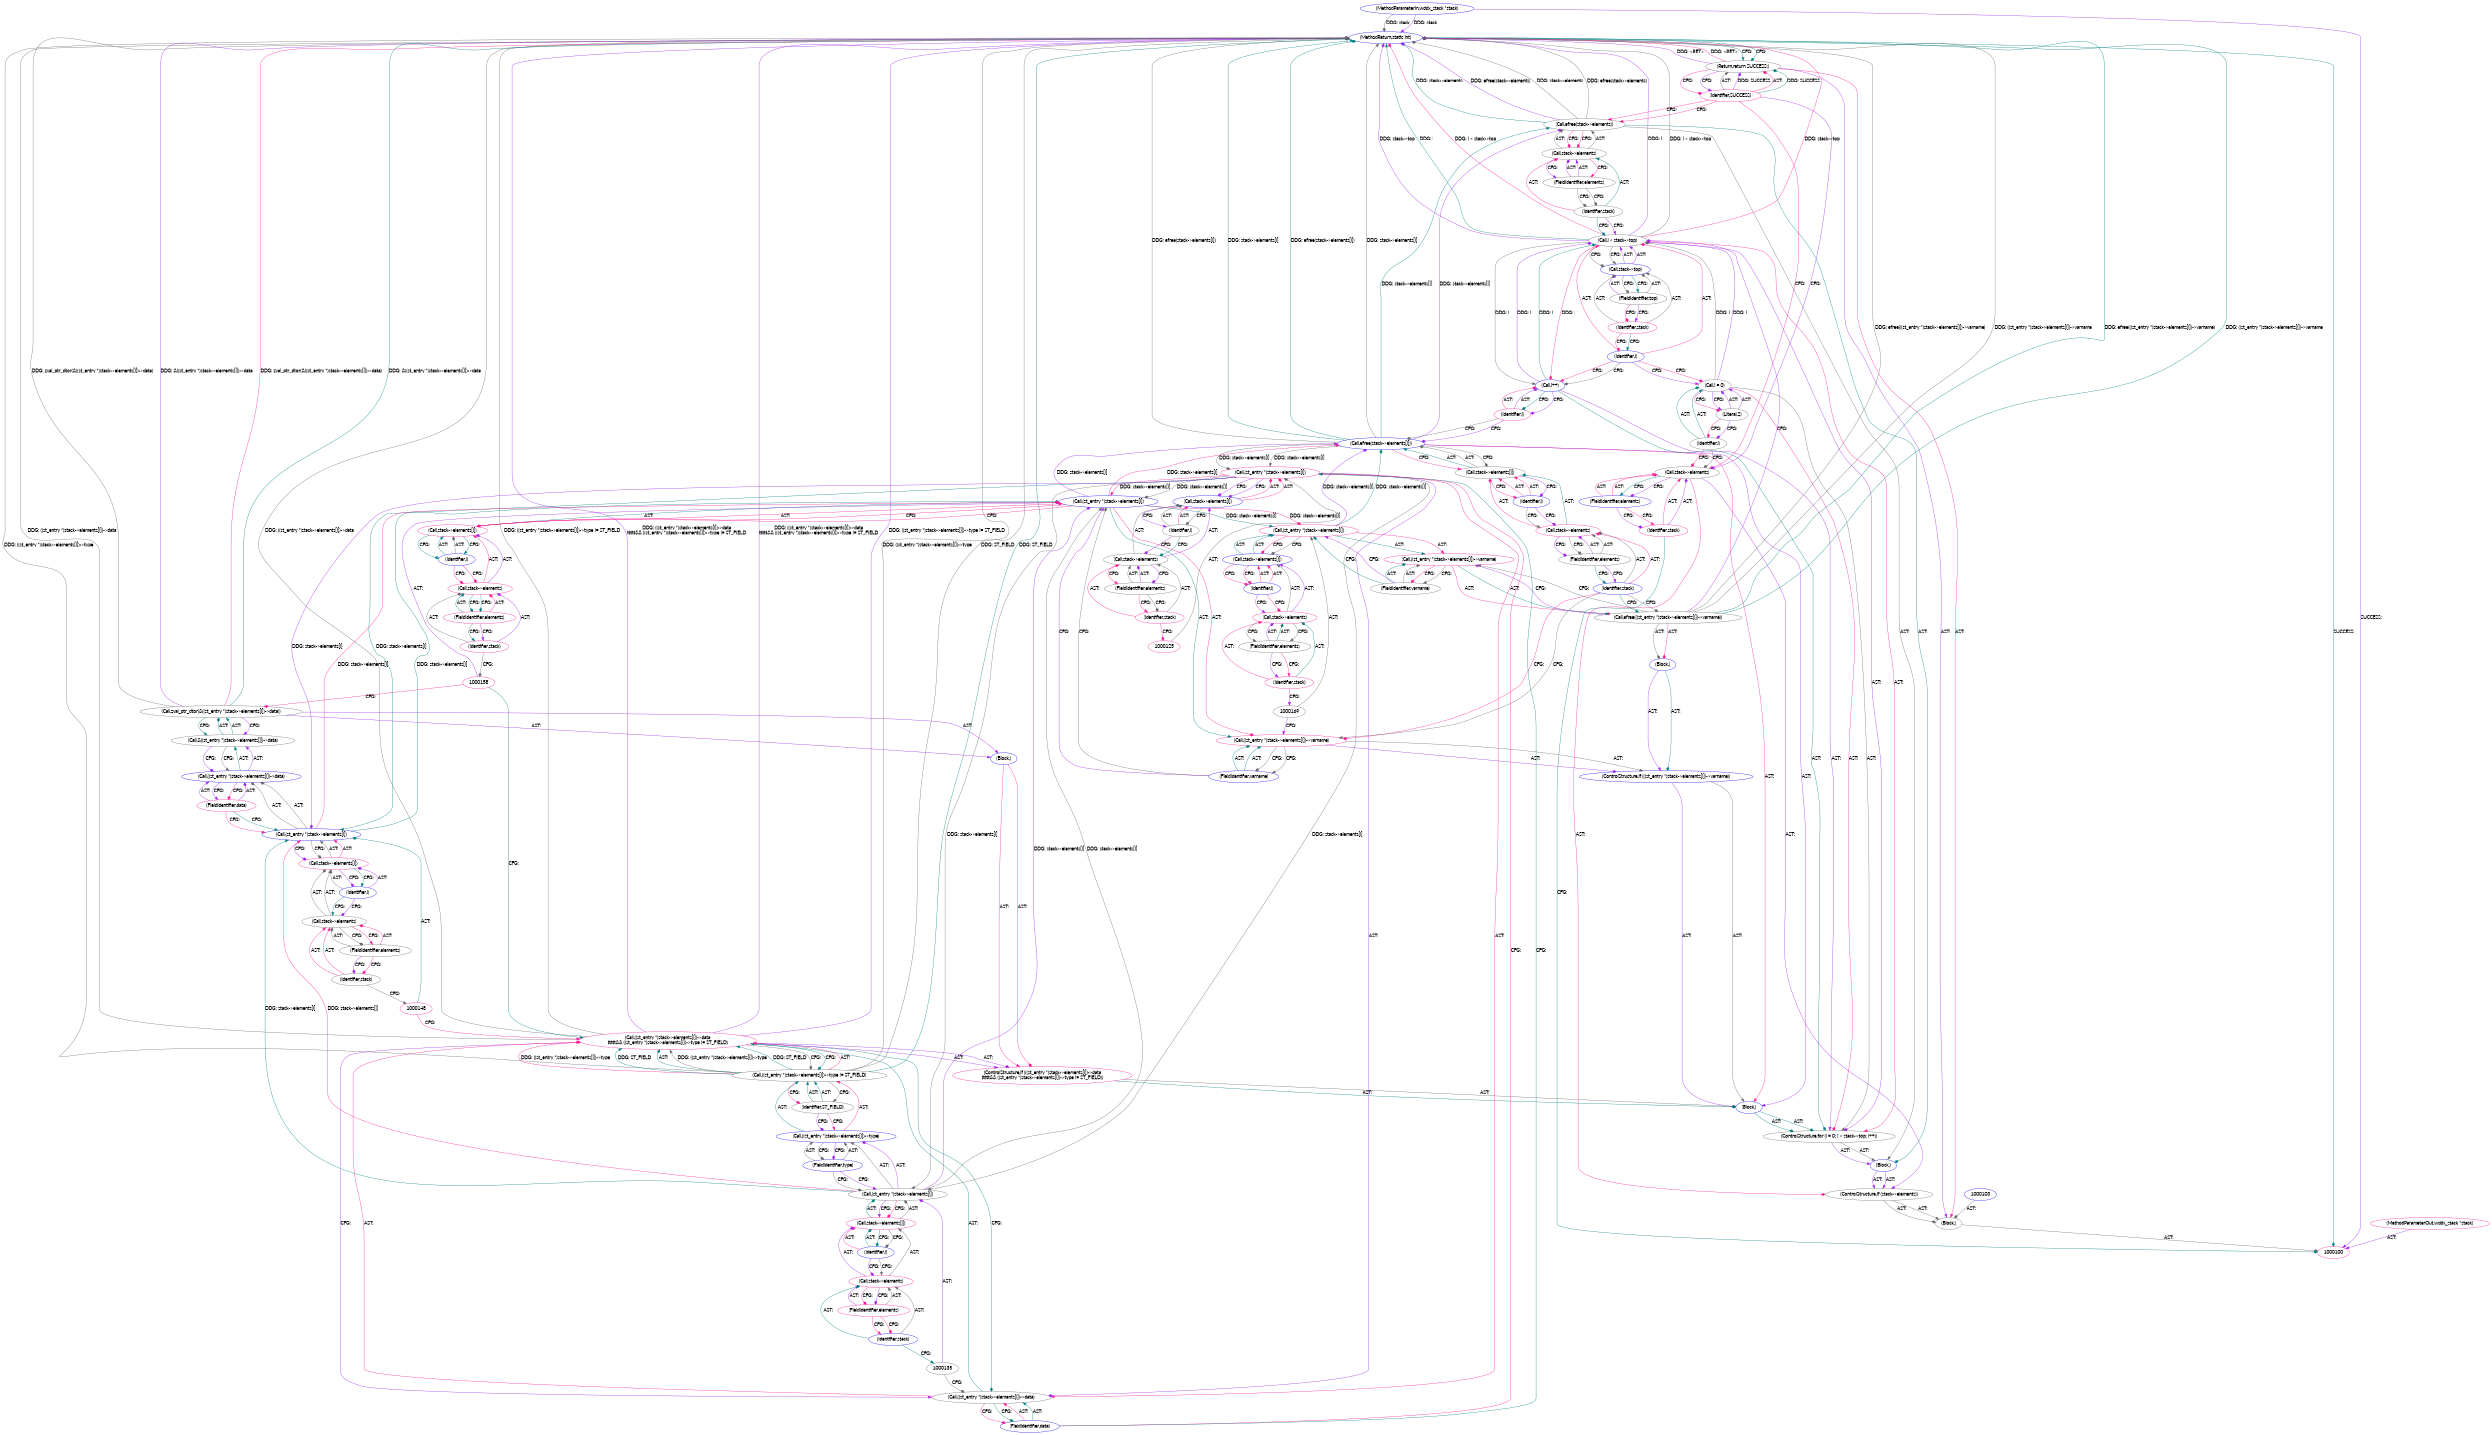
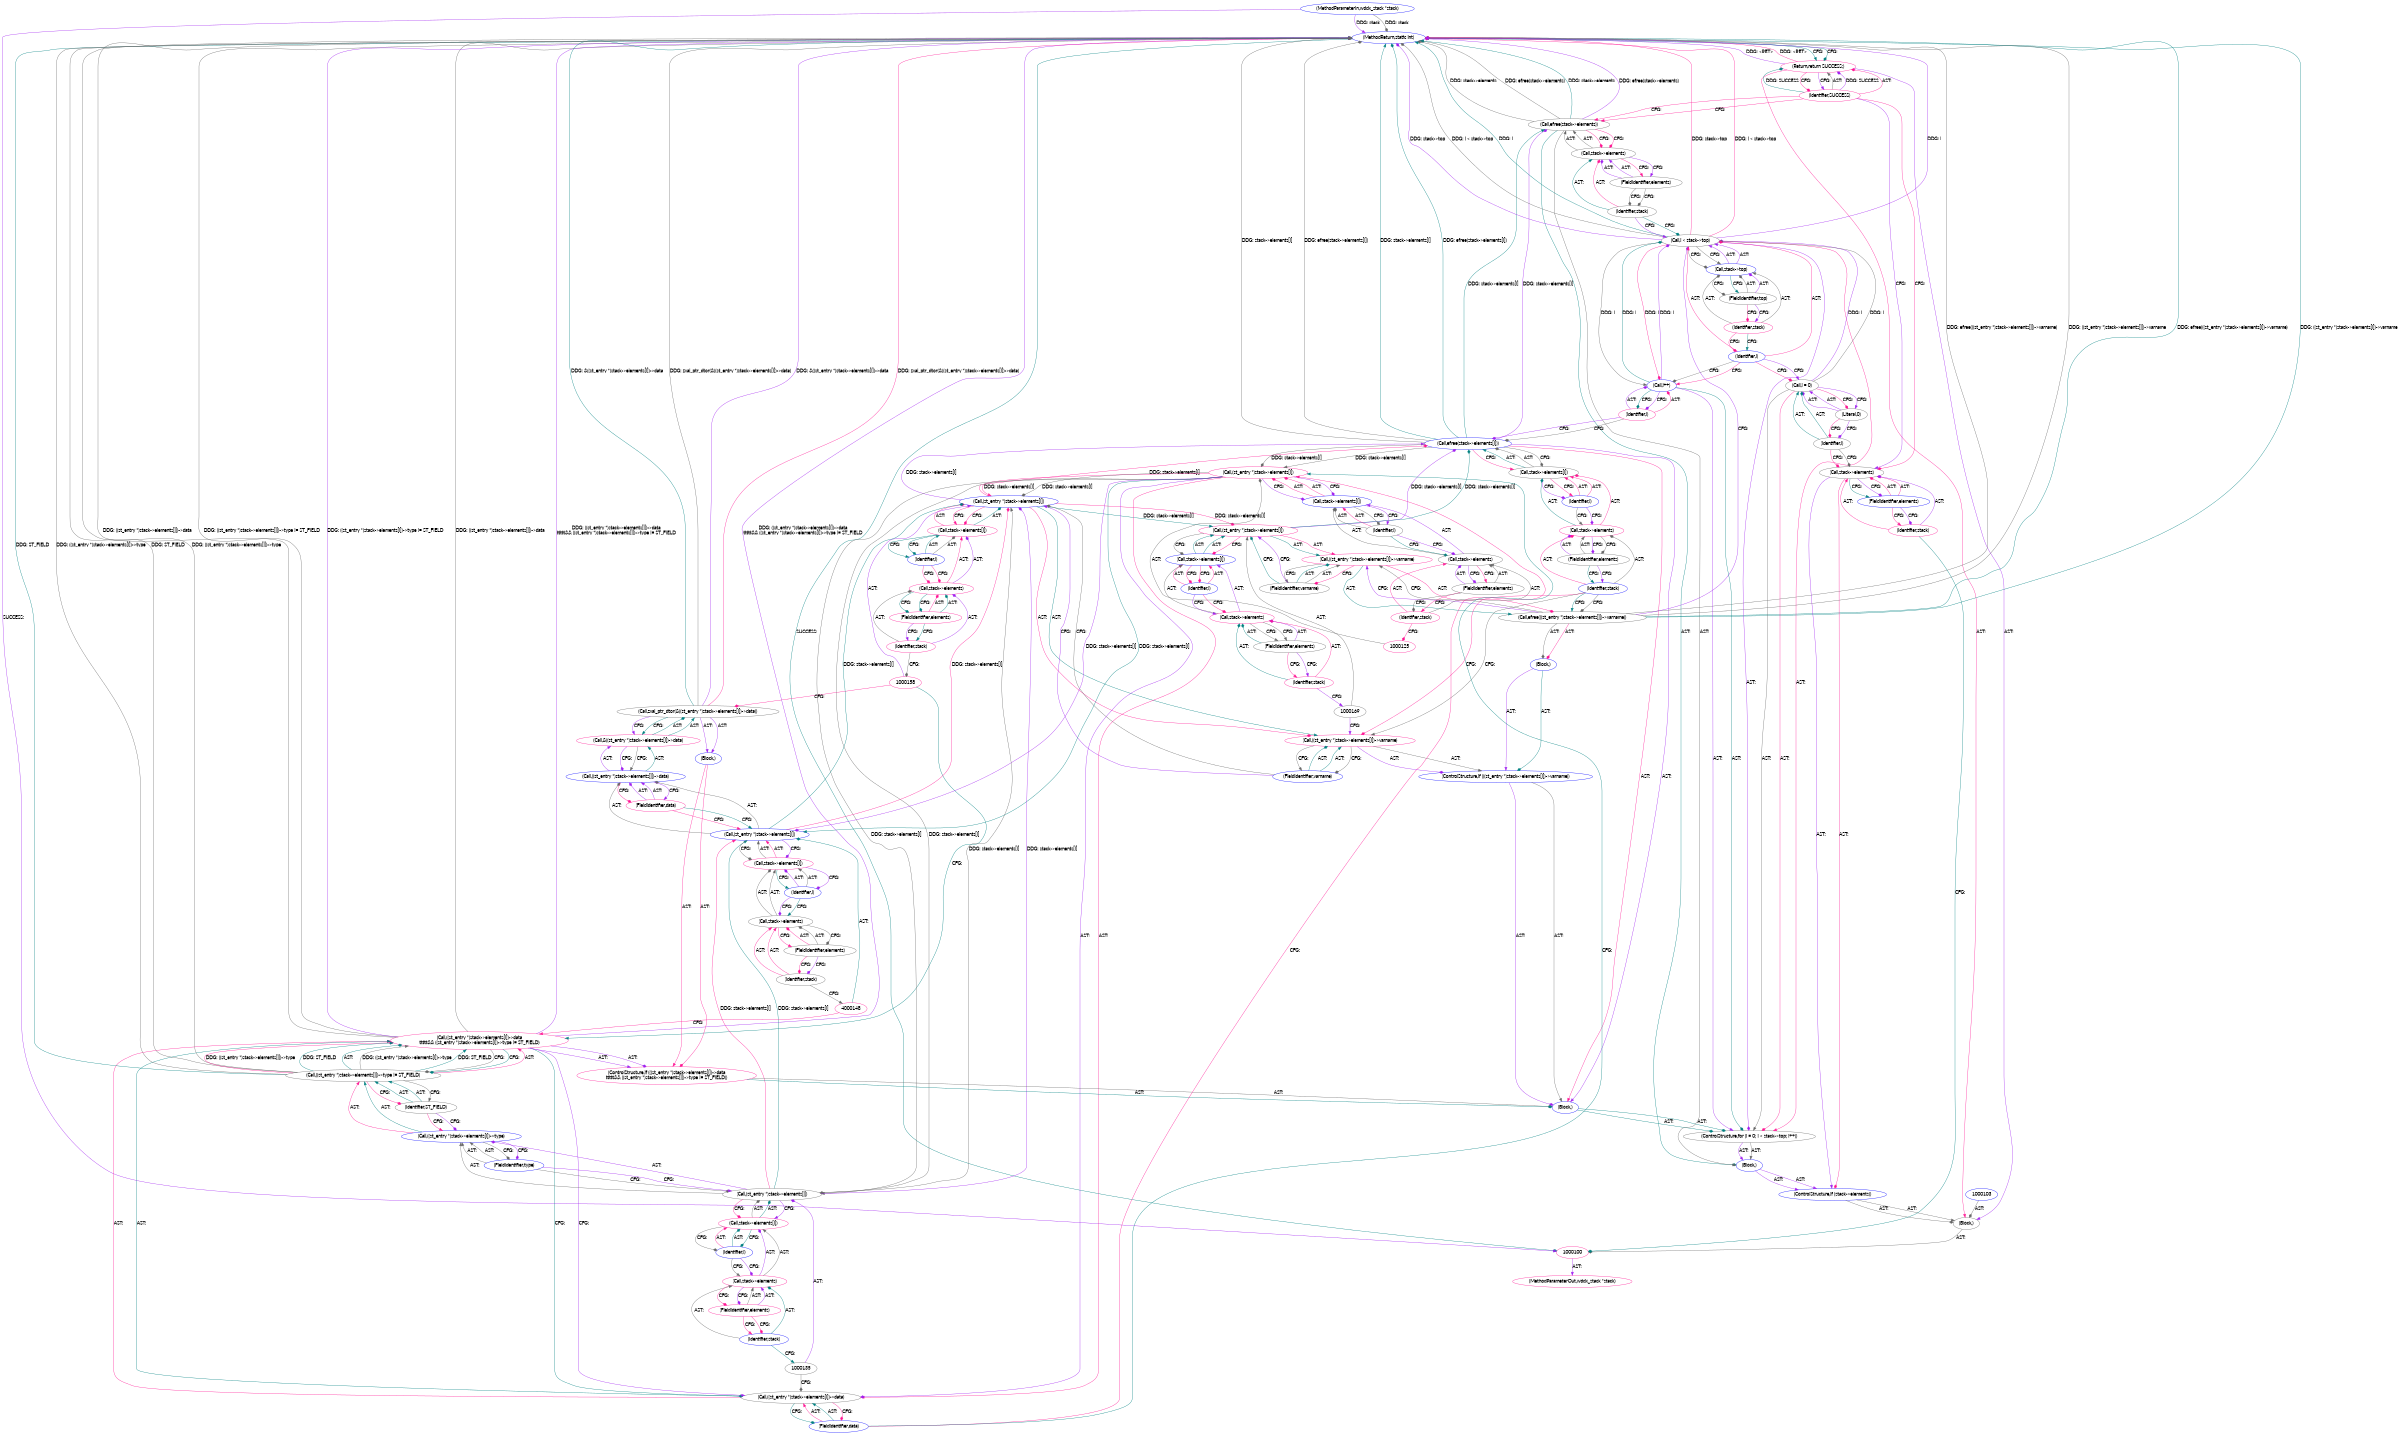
(1743, 67) -> (1818, 67)
(1732, 415) -> (1851, 415)
(233, 741) -> (638, 741)
(416, 1009) -> (851, 1009)
(1879, 1194) -> (1833, 1194)
(2380, 1238) -> (1572, 1265)
